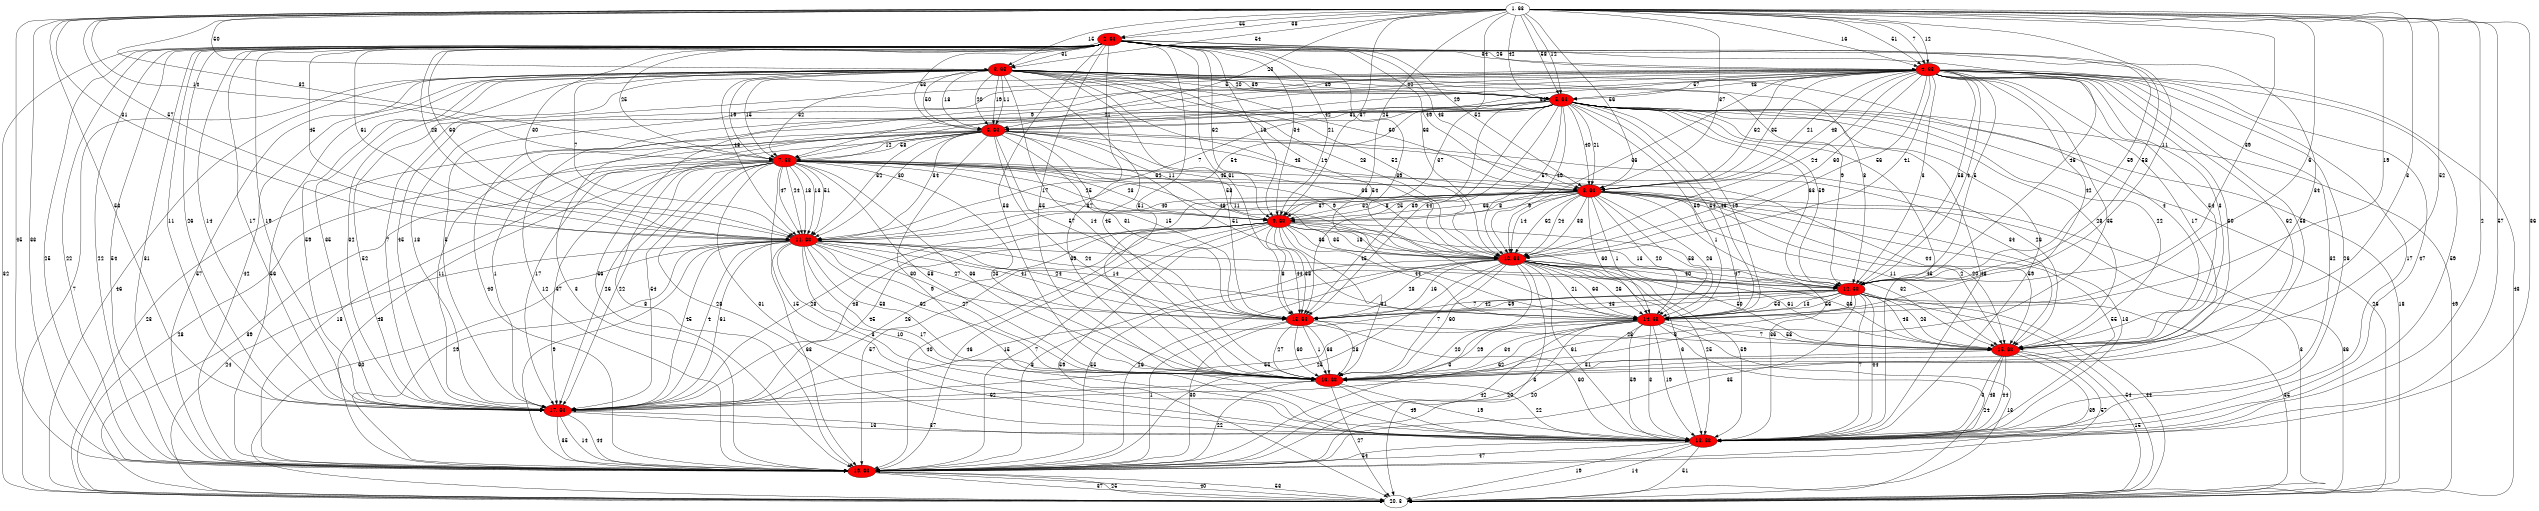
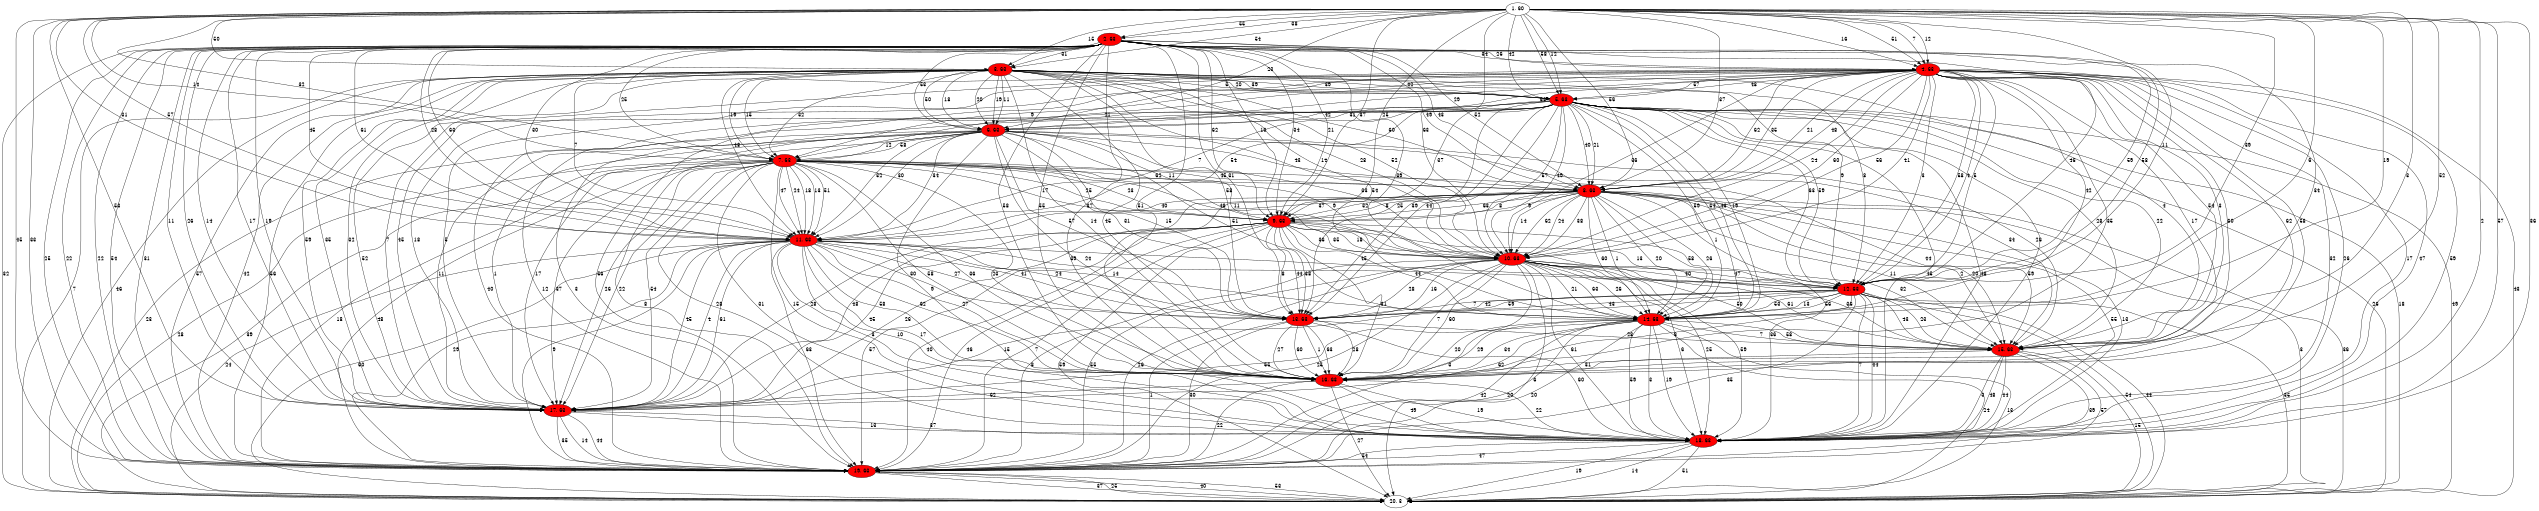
(1518, 9) -> (1518, 9)
